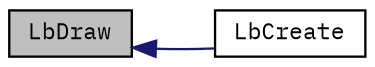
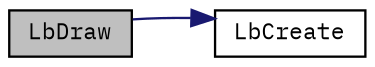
(185, 49) -> (162, 18)
